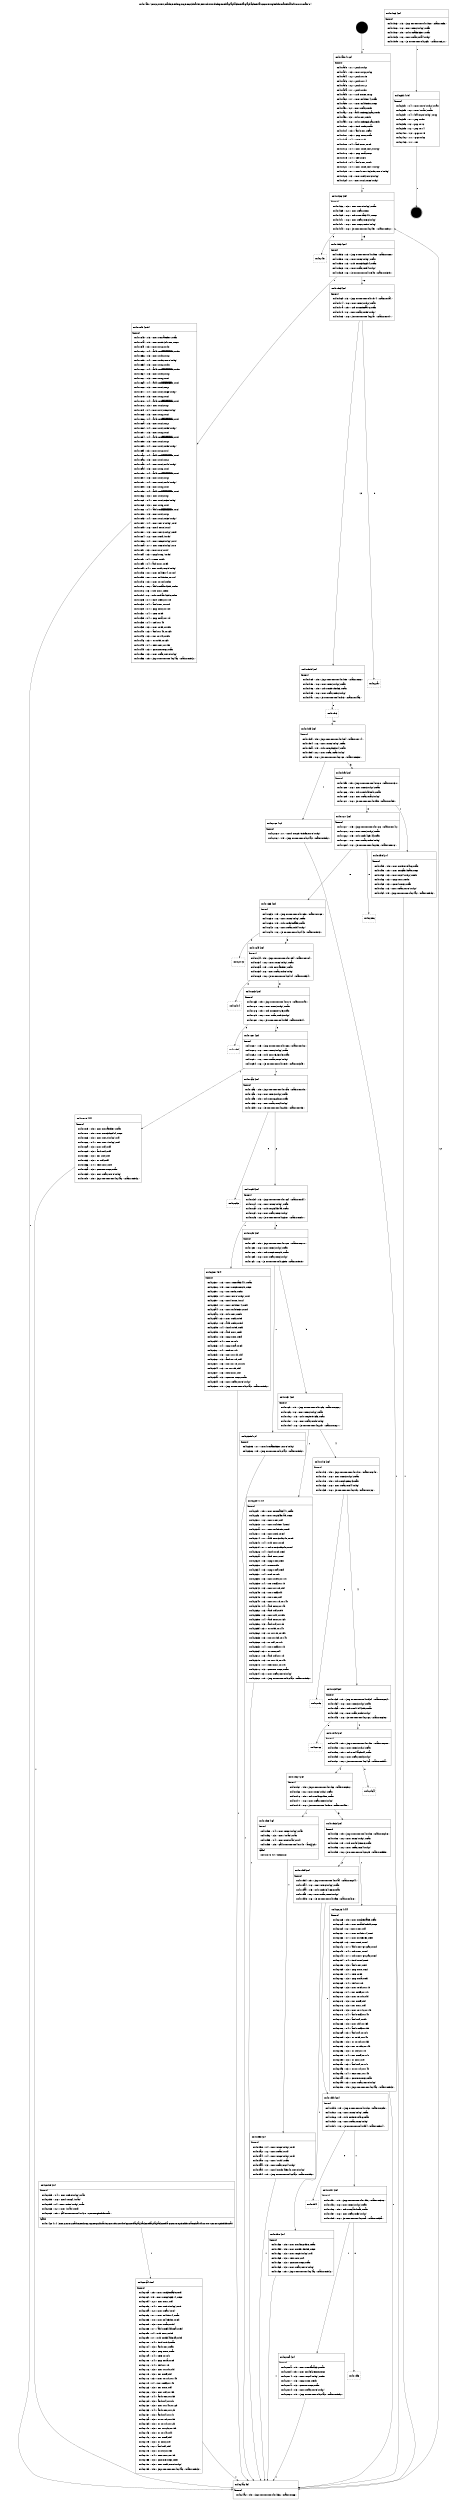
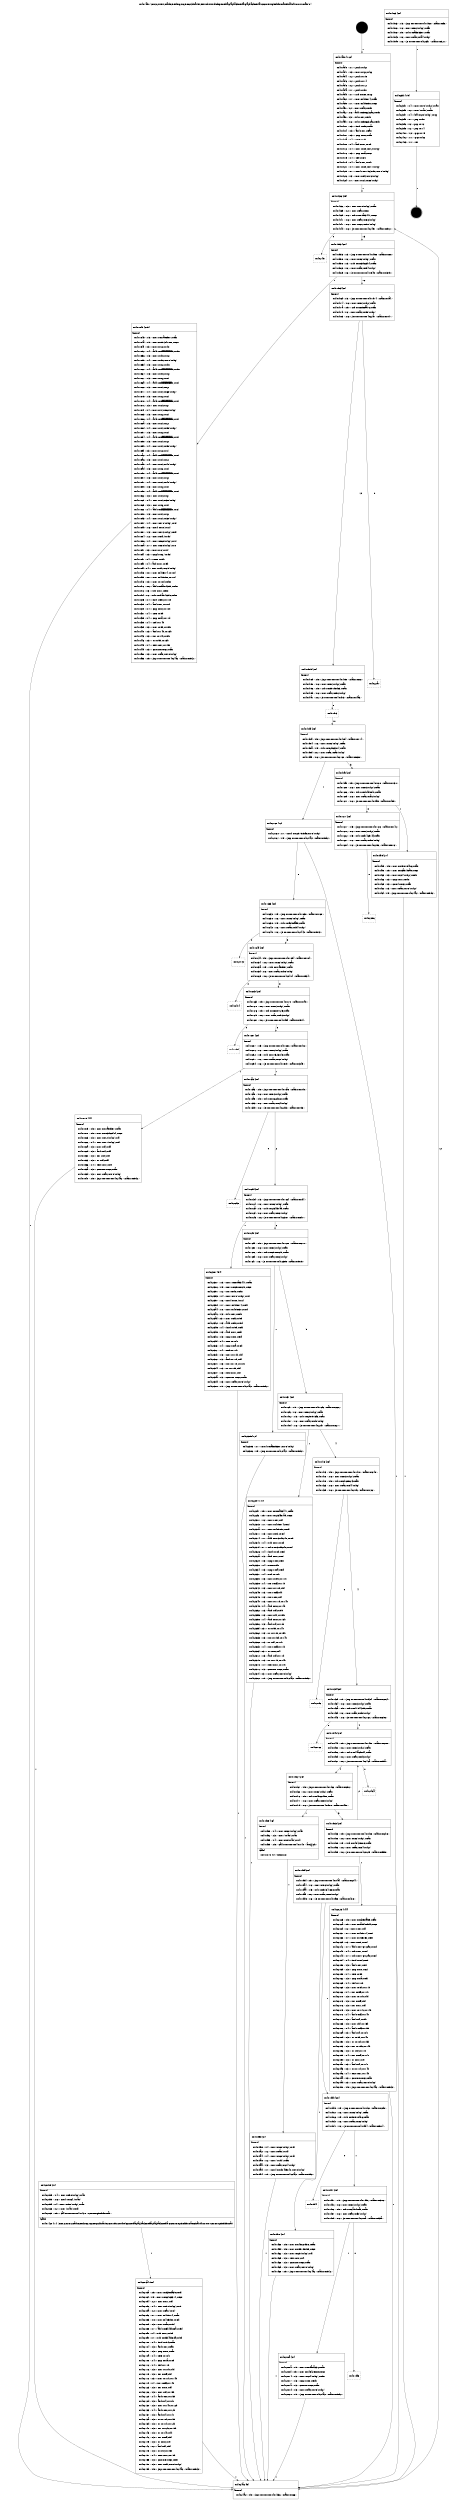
(330, 874) -> (296, 870)
(342, 1861) -> (358, 1793)
